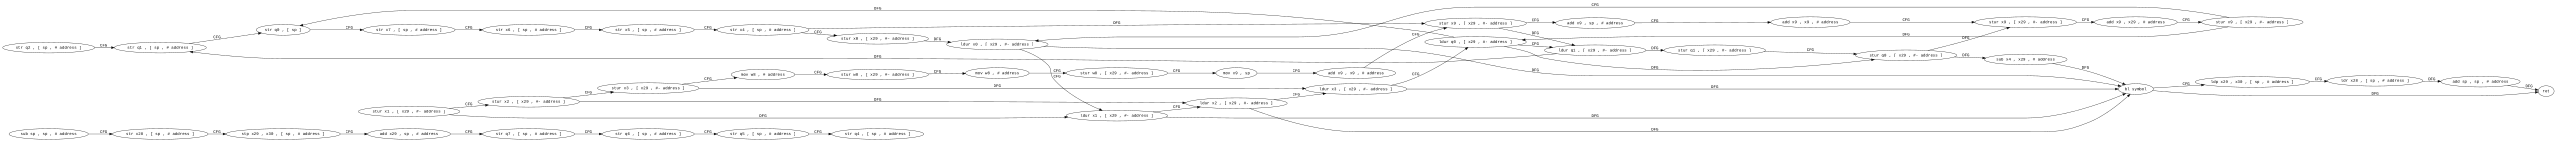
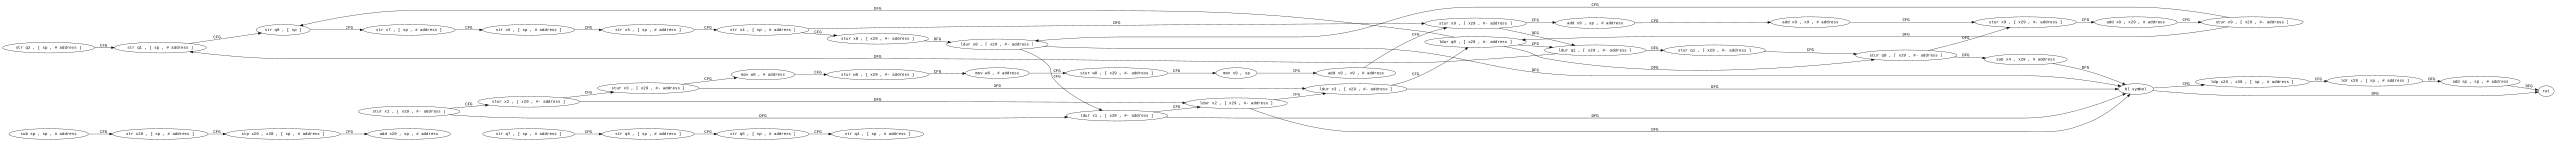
(465, 134) -> none
